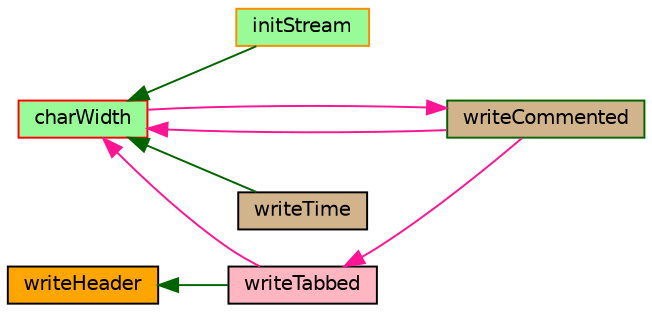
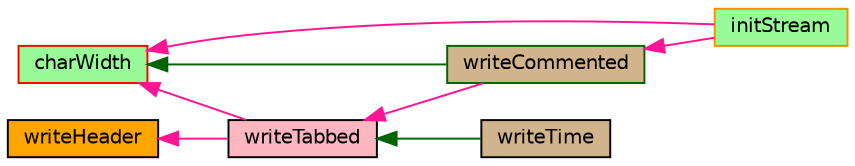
(202, 69) -> (440, 23)
(287, 106) -> (689, 42)
(307, 132) -> (307, 64)
(202, 169) -> (439, 139)
(203, 285) -> (203, 139)
